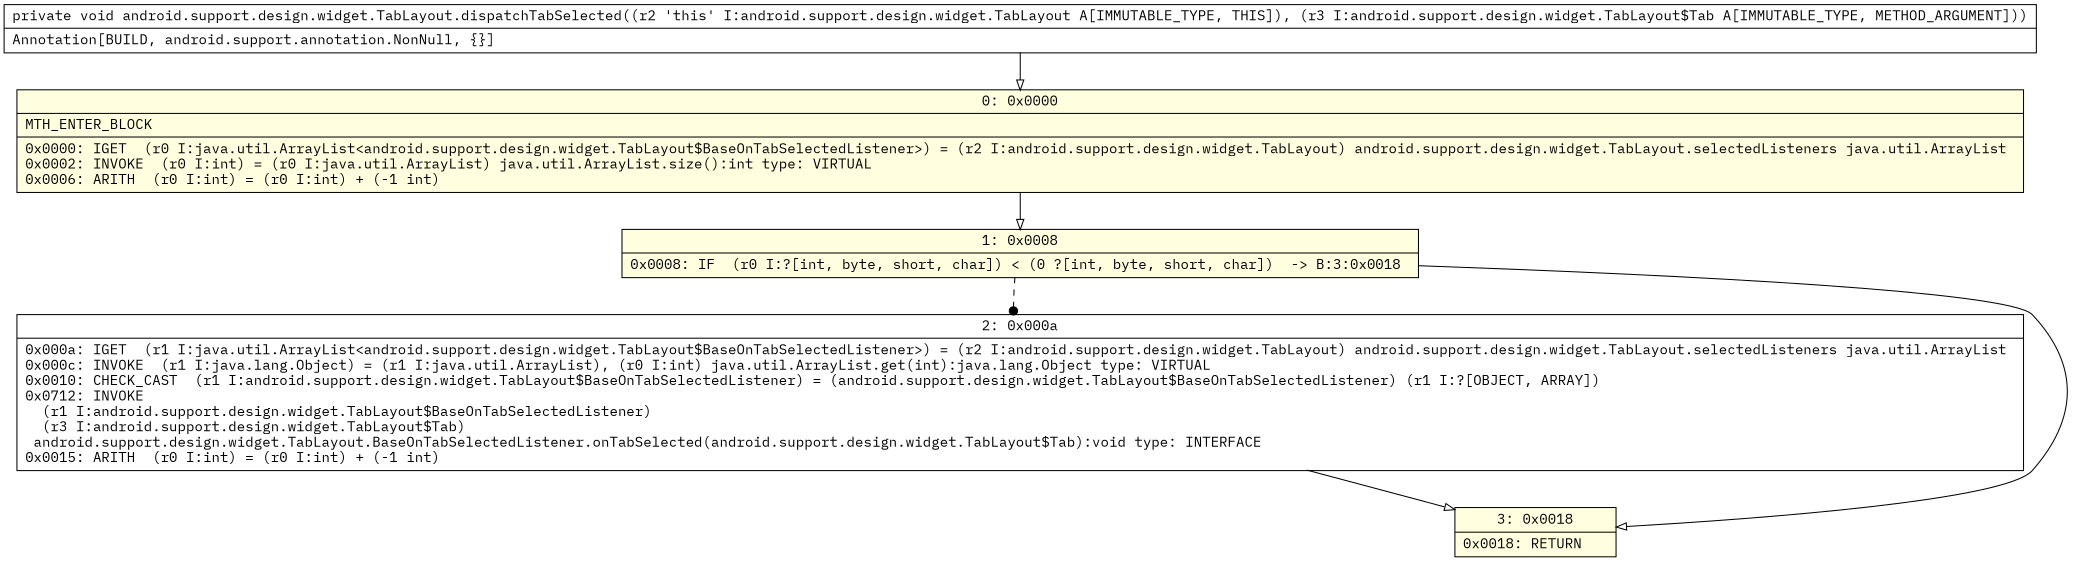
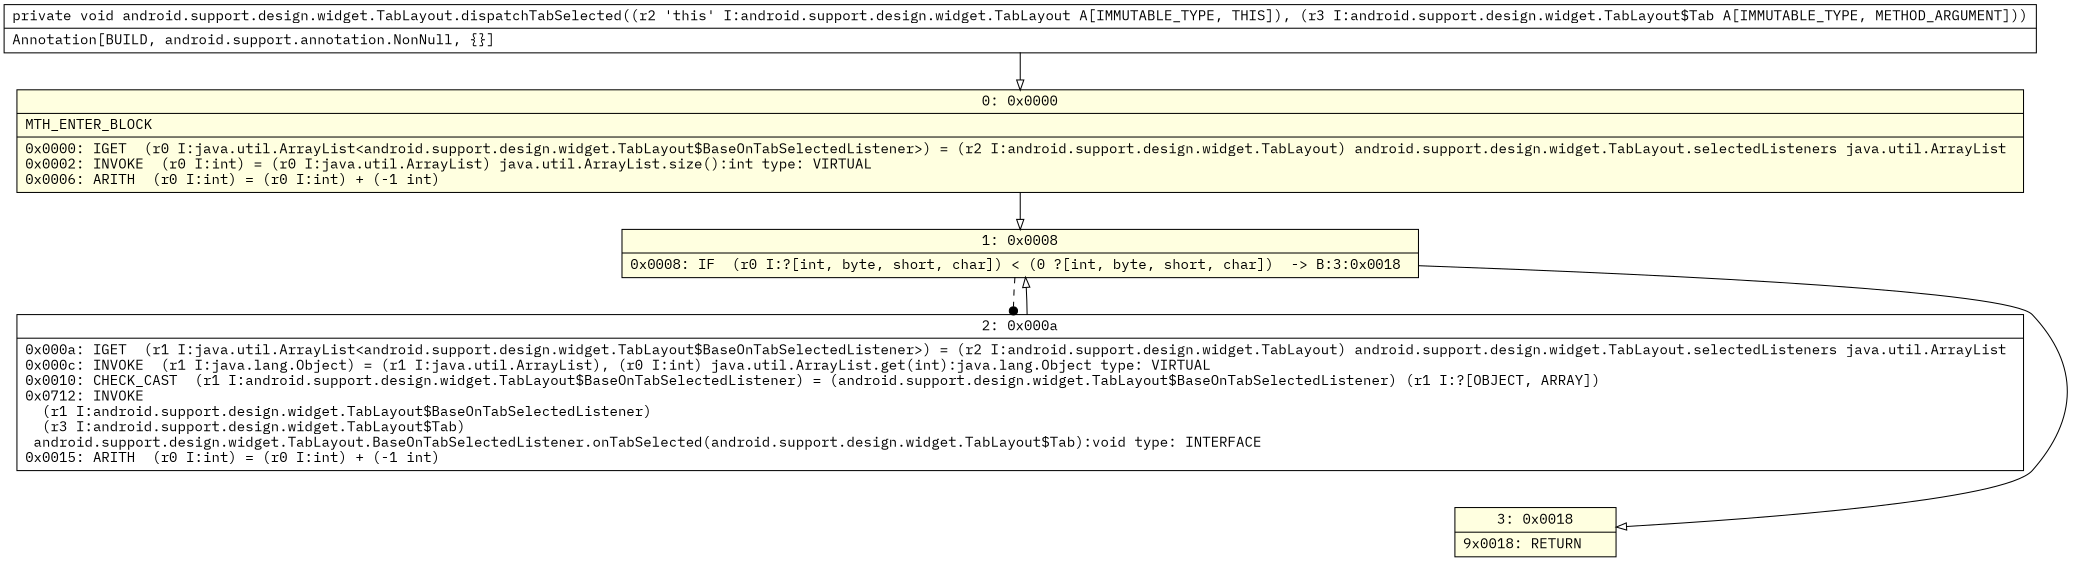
(1376, 489) -> (1027, 301)
(1535, 544) -> (1535, 544)
